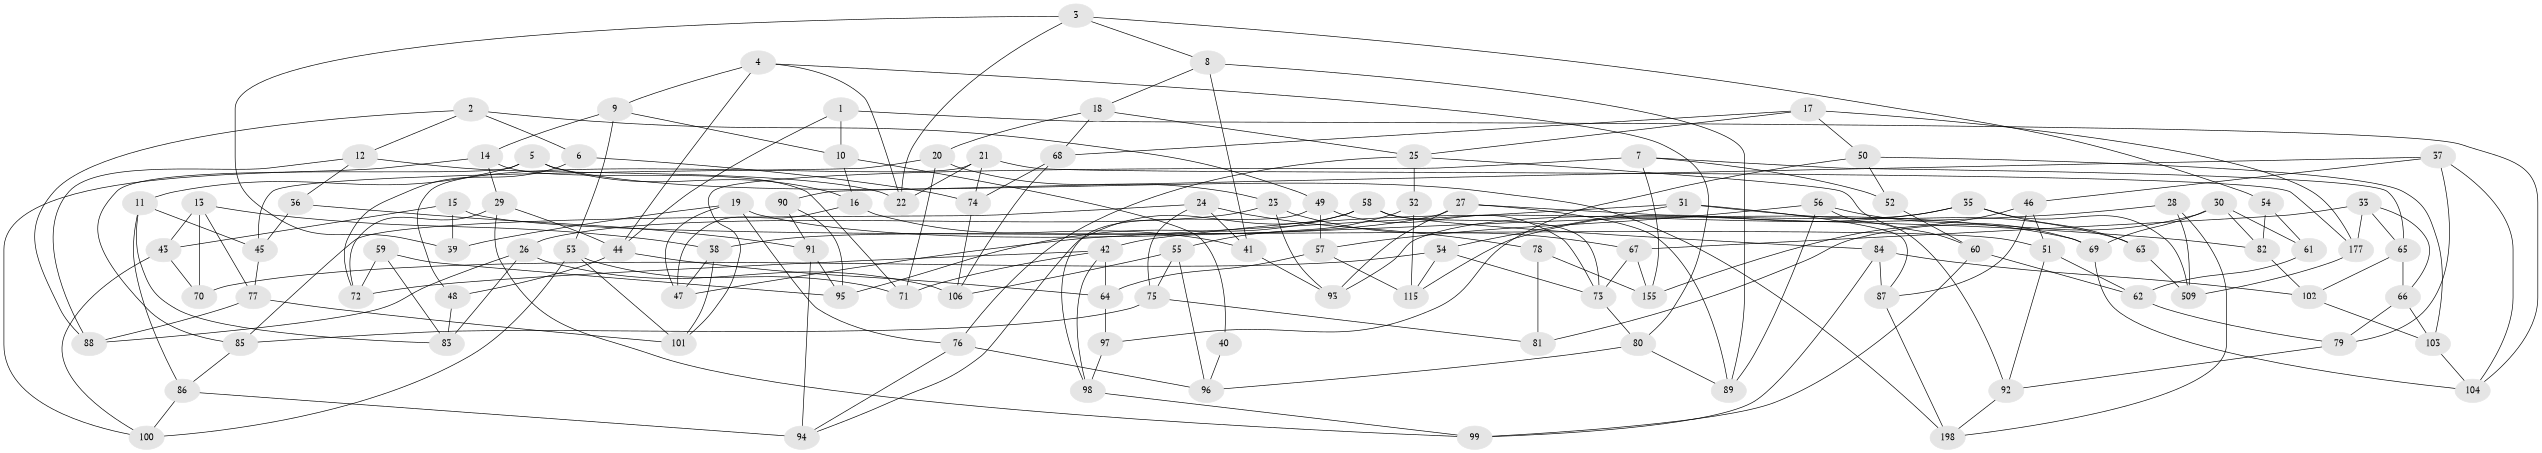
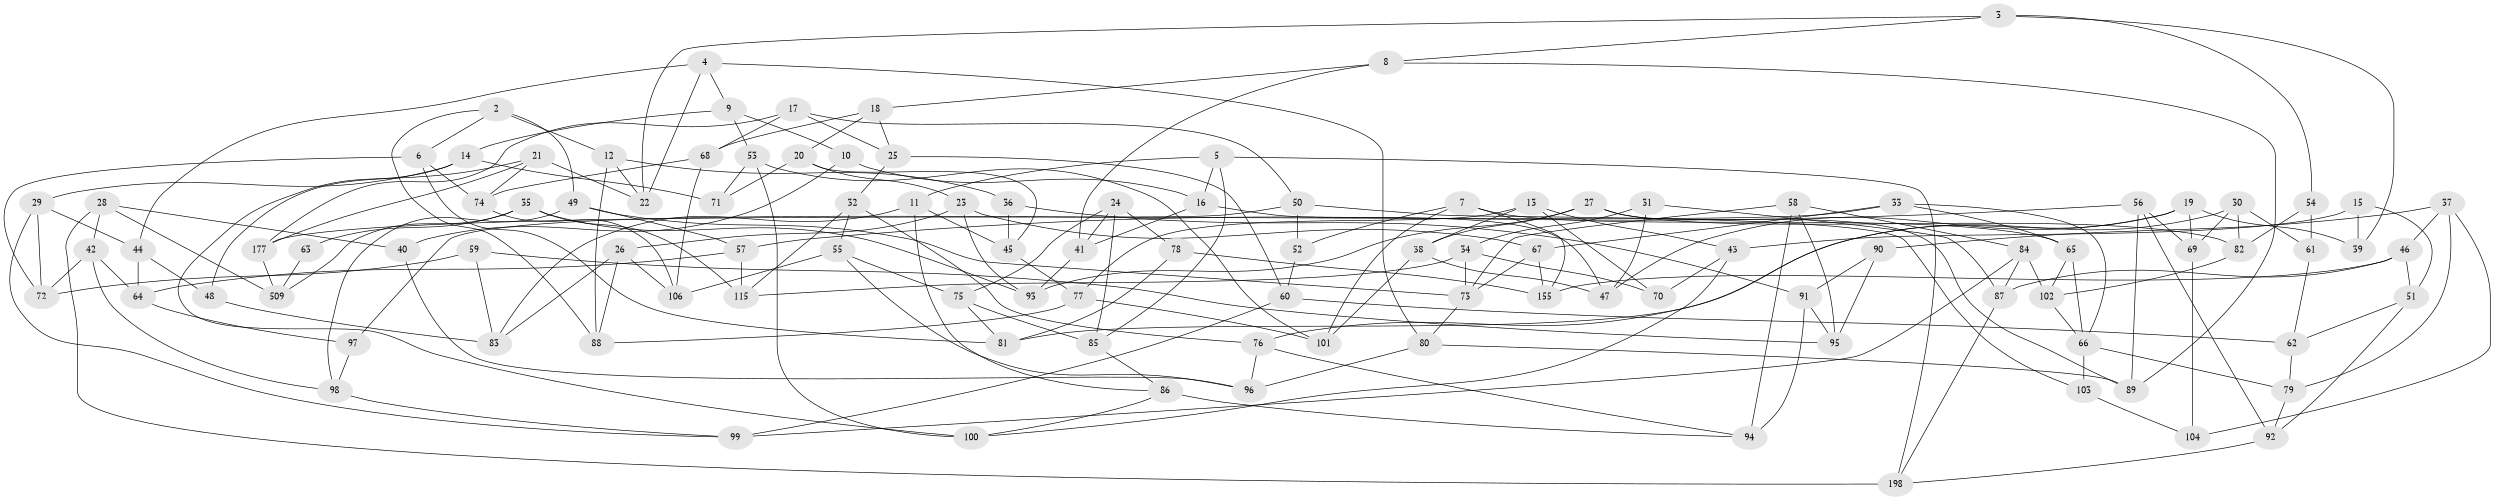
(841, 109) -> none
(1159, 195) -> (1038, 318)
(1916, 218) -> none
none -> (259, 228)
(994, 270) -> none
none -> (679, 316)
(2366, 319) -> (2065, 320)
